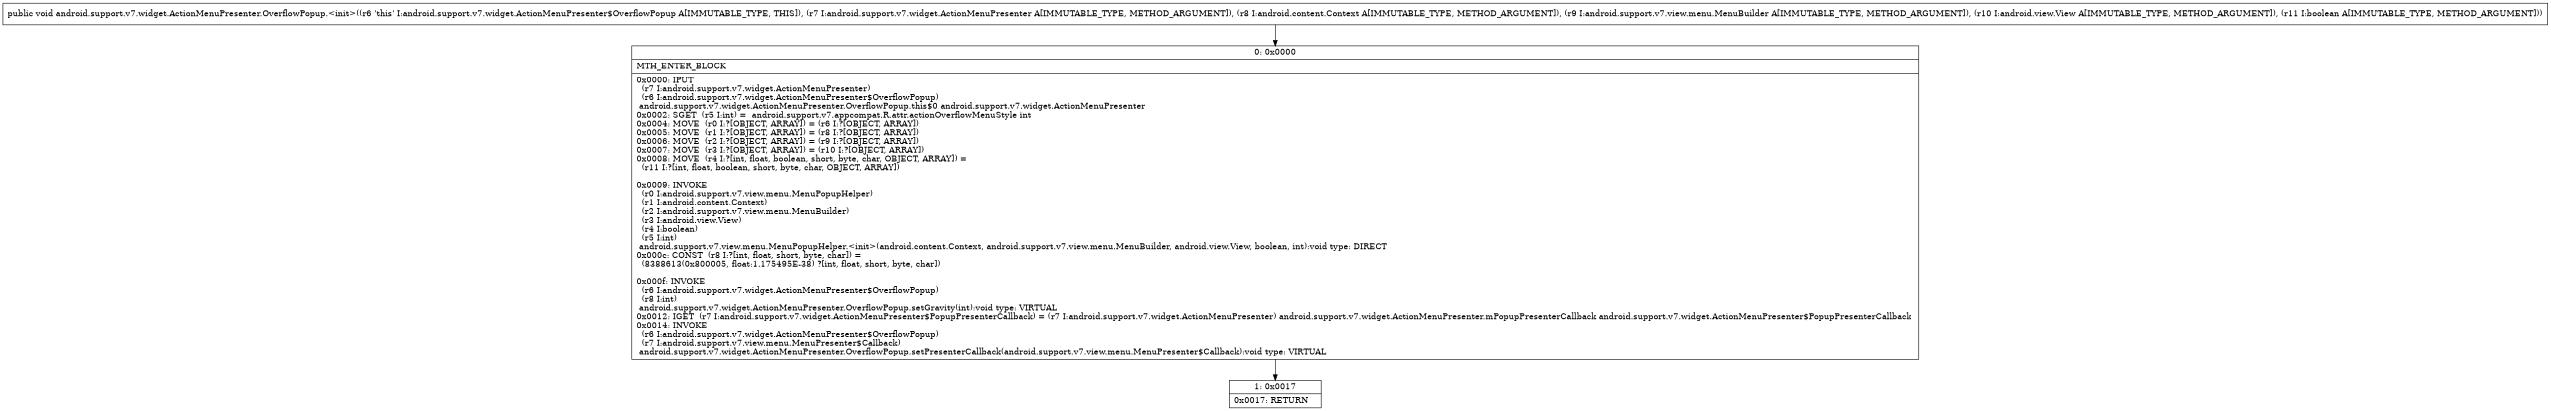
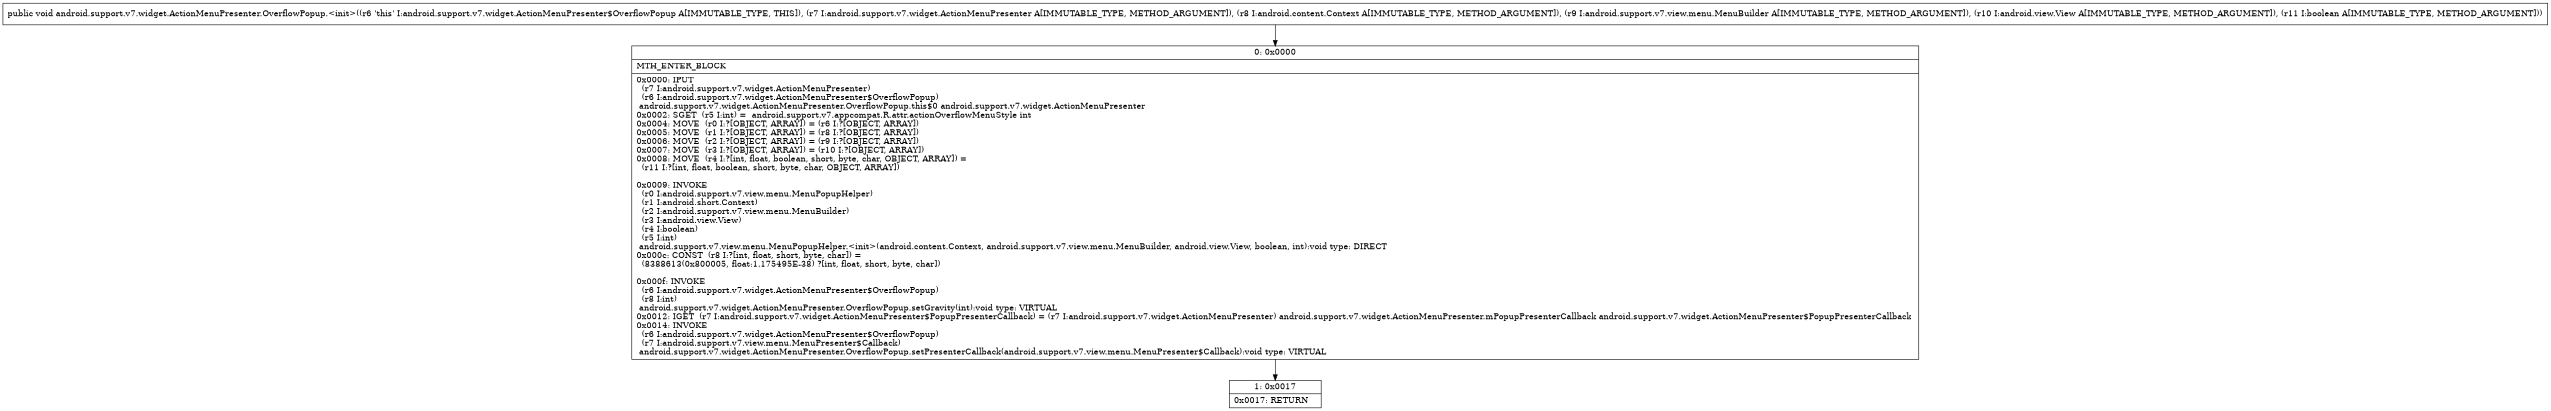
(702, 203) -> (697, 203)
